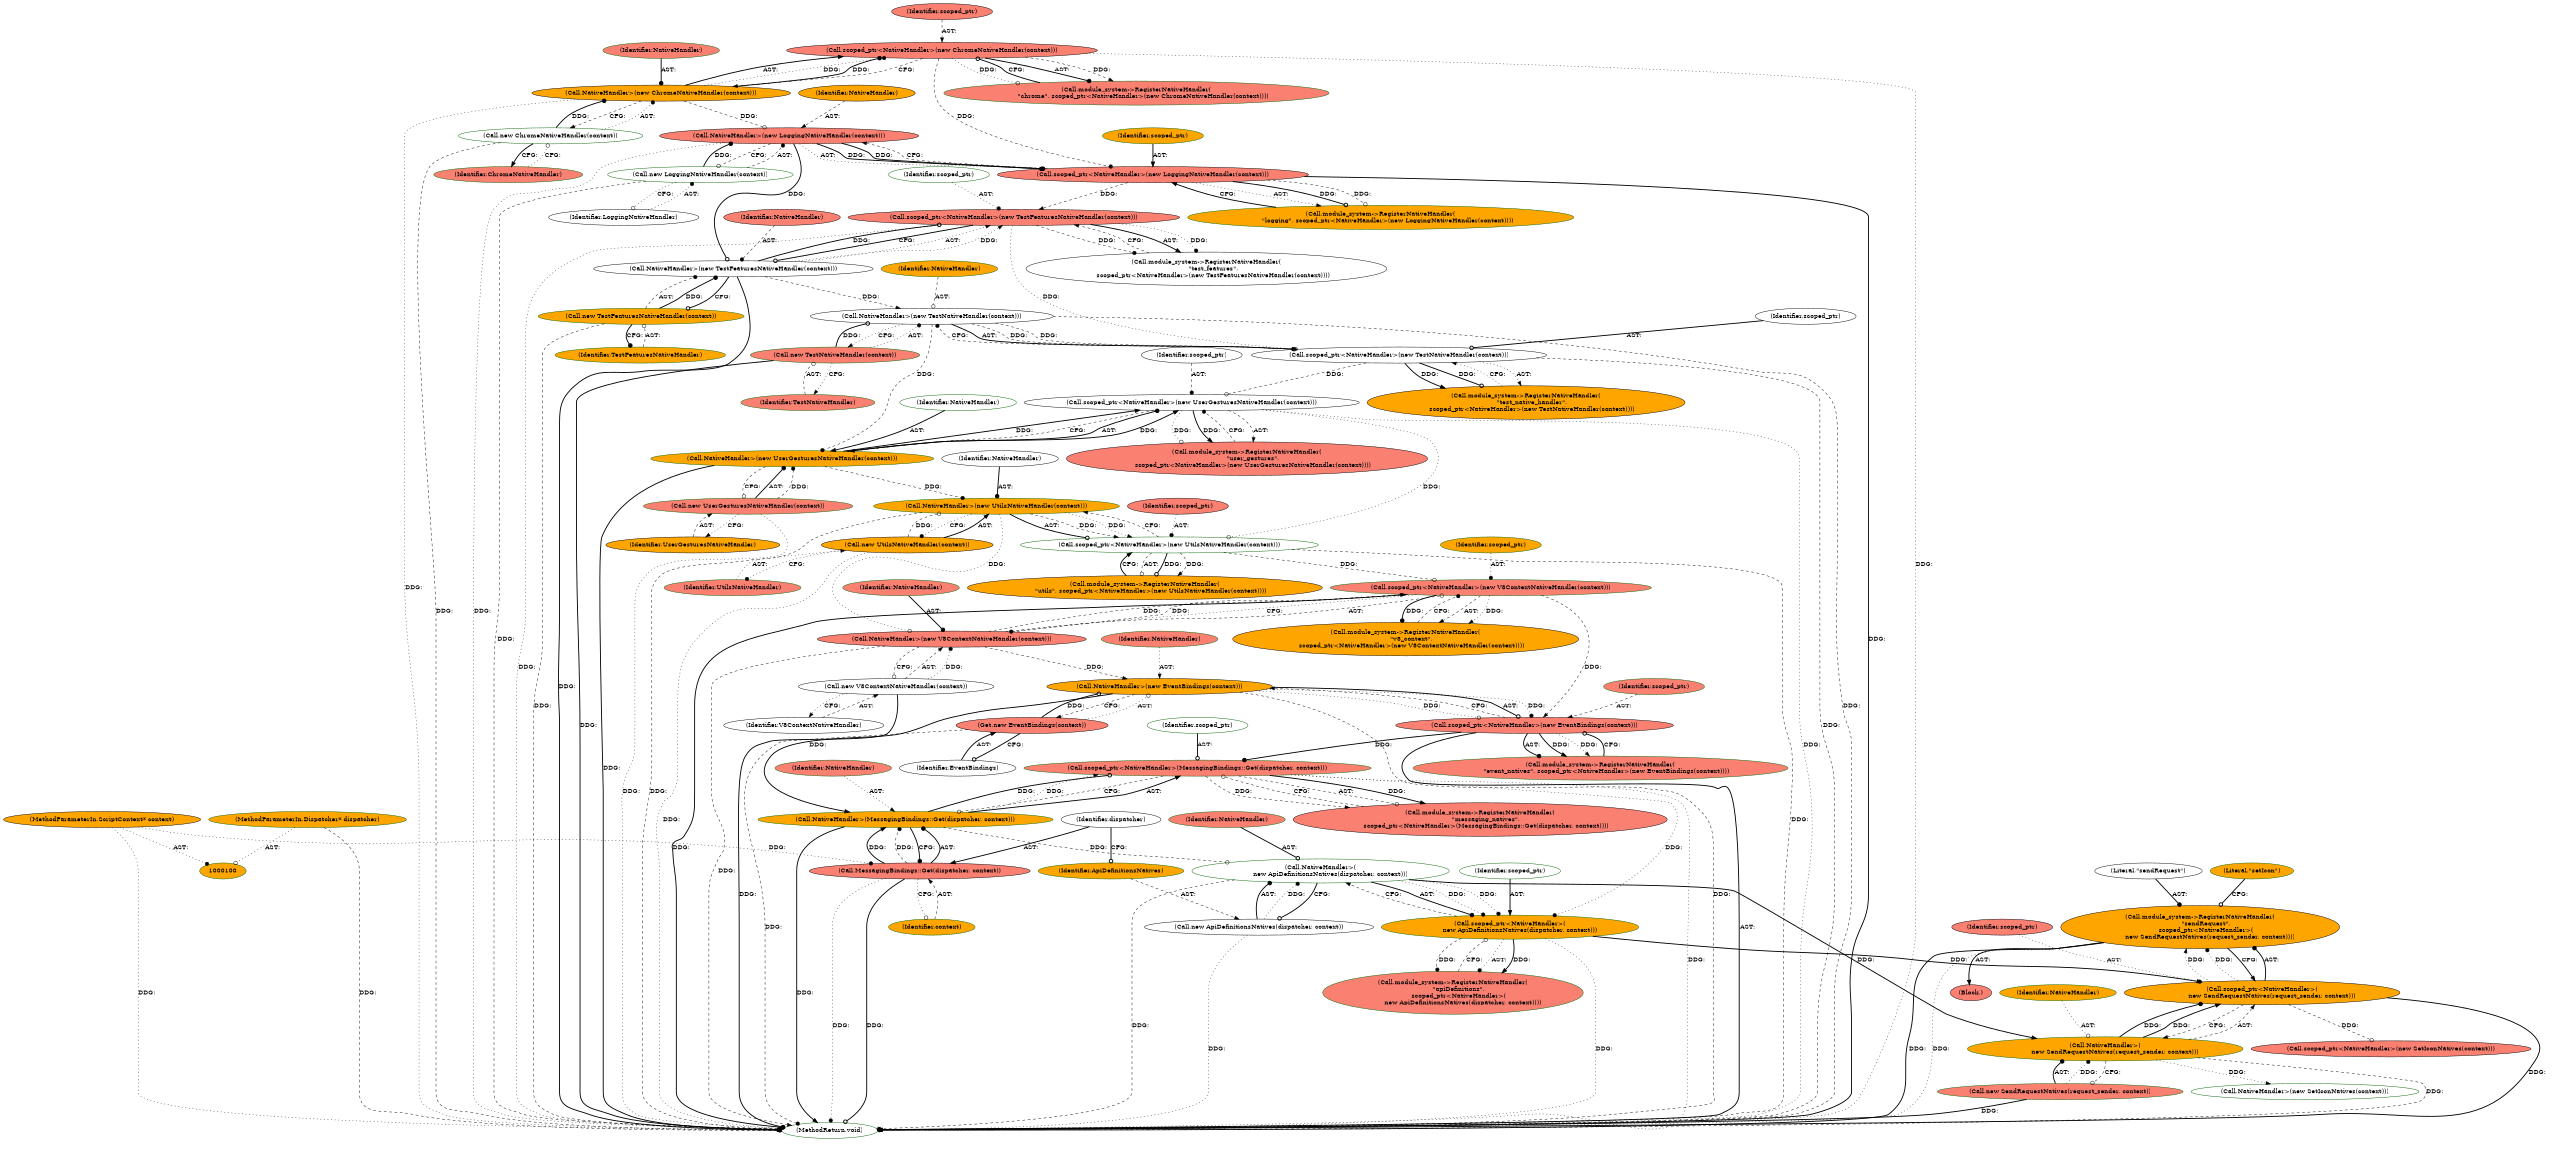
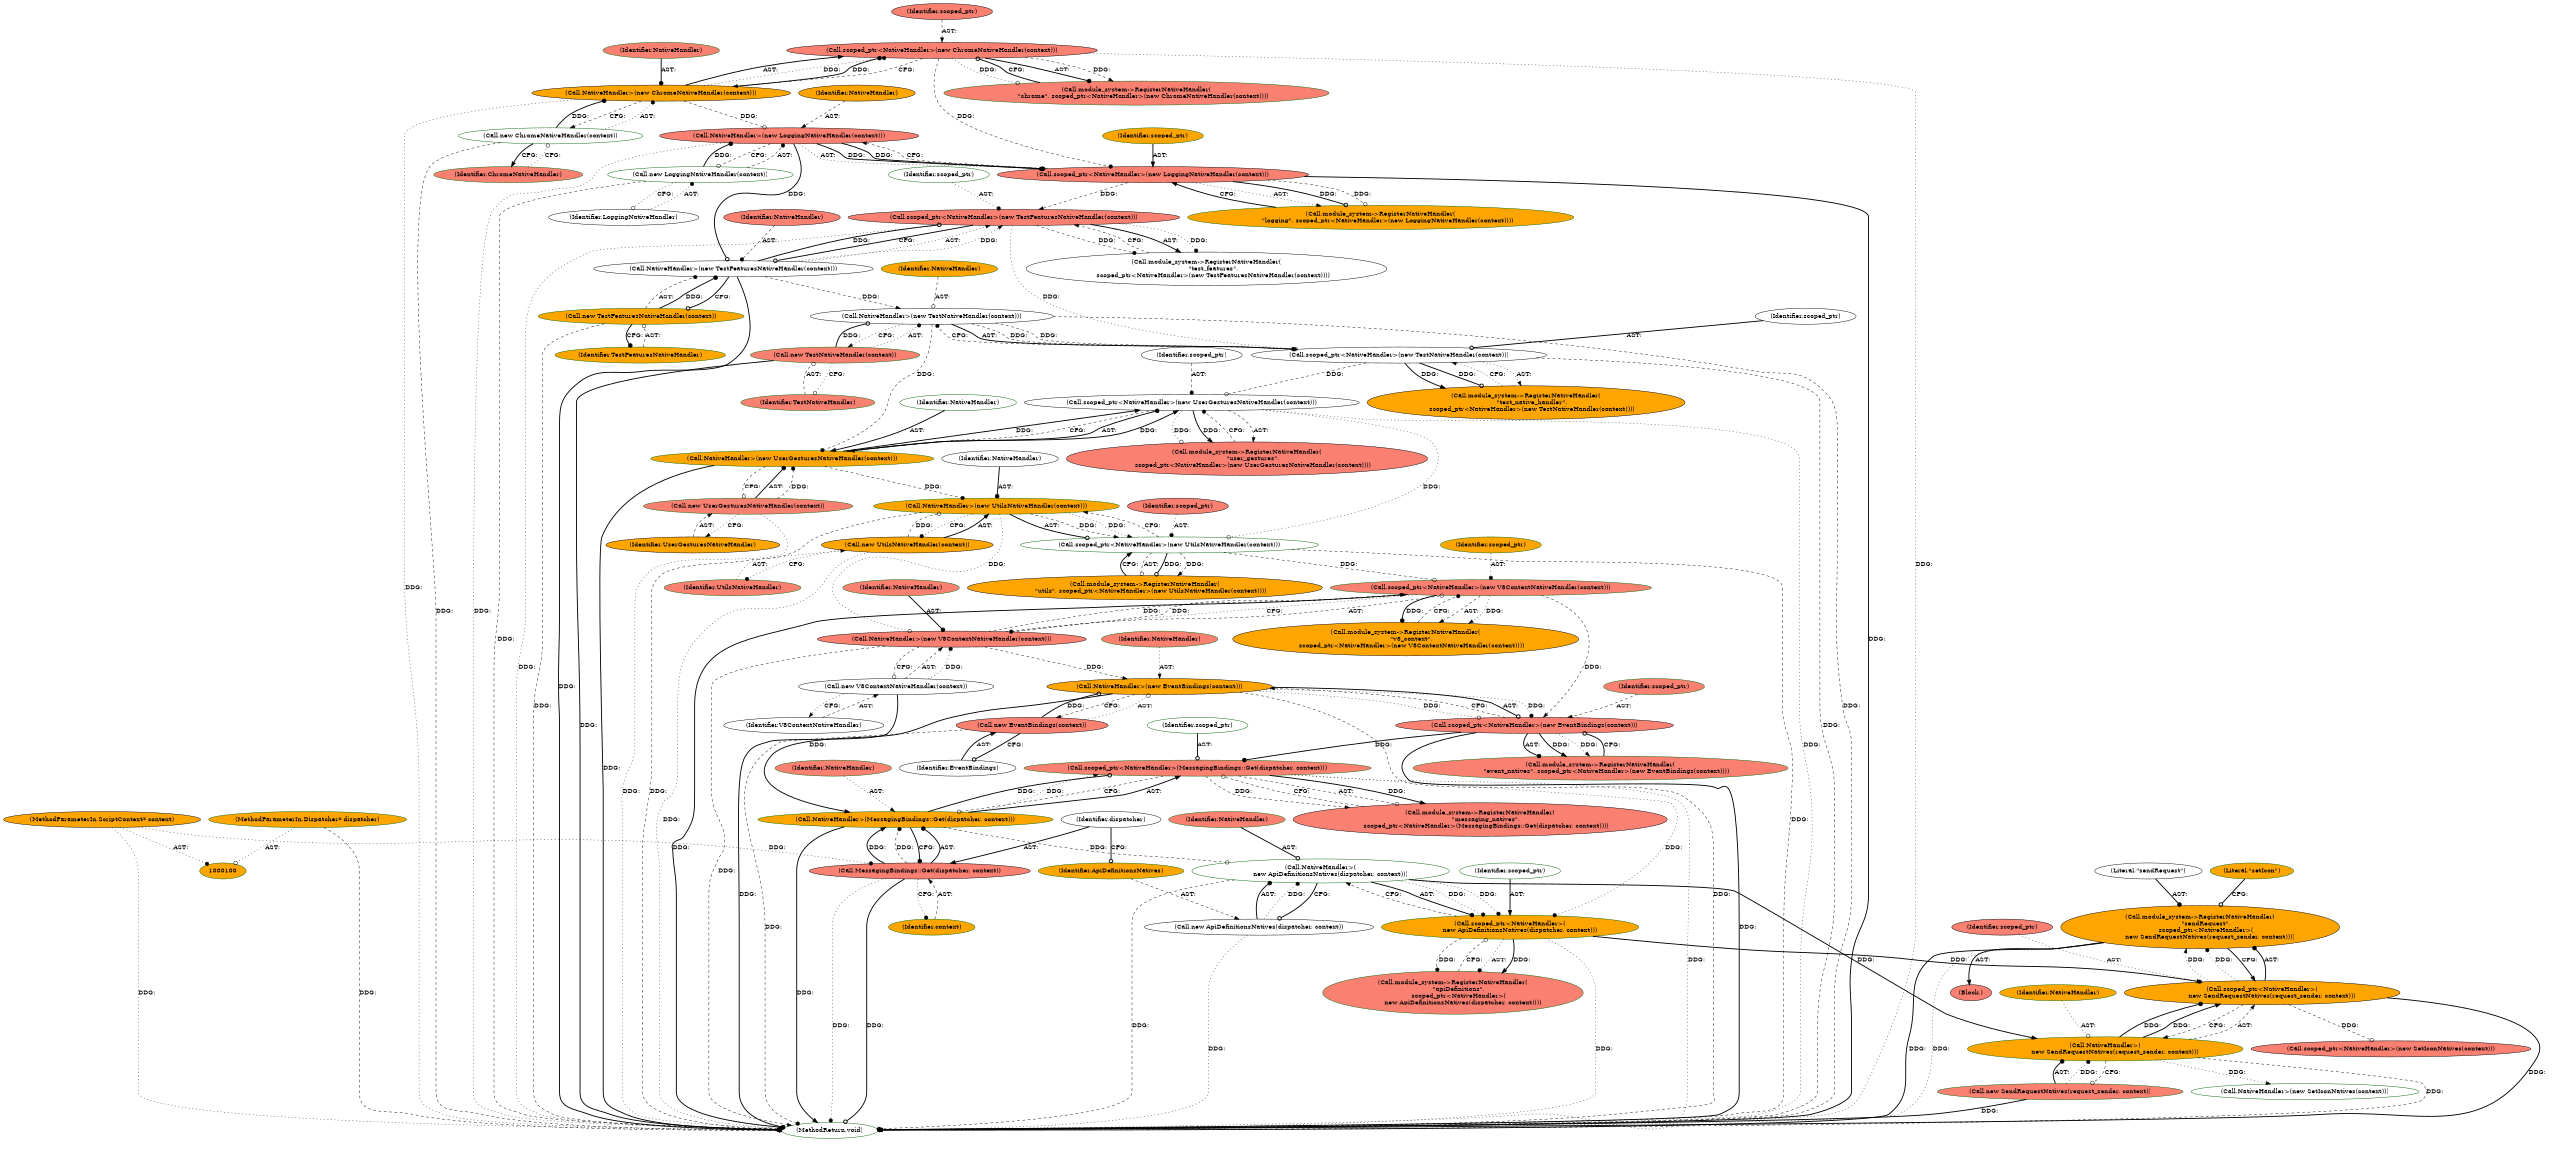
(825, 378) -> (825, 378)
(1032, 725) -> (1032, 725)
(918, 898) -> (918, 898)
(1749, 927) -> (1749, 927)
